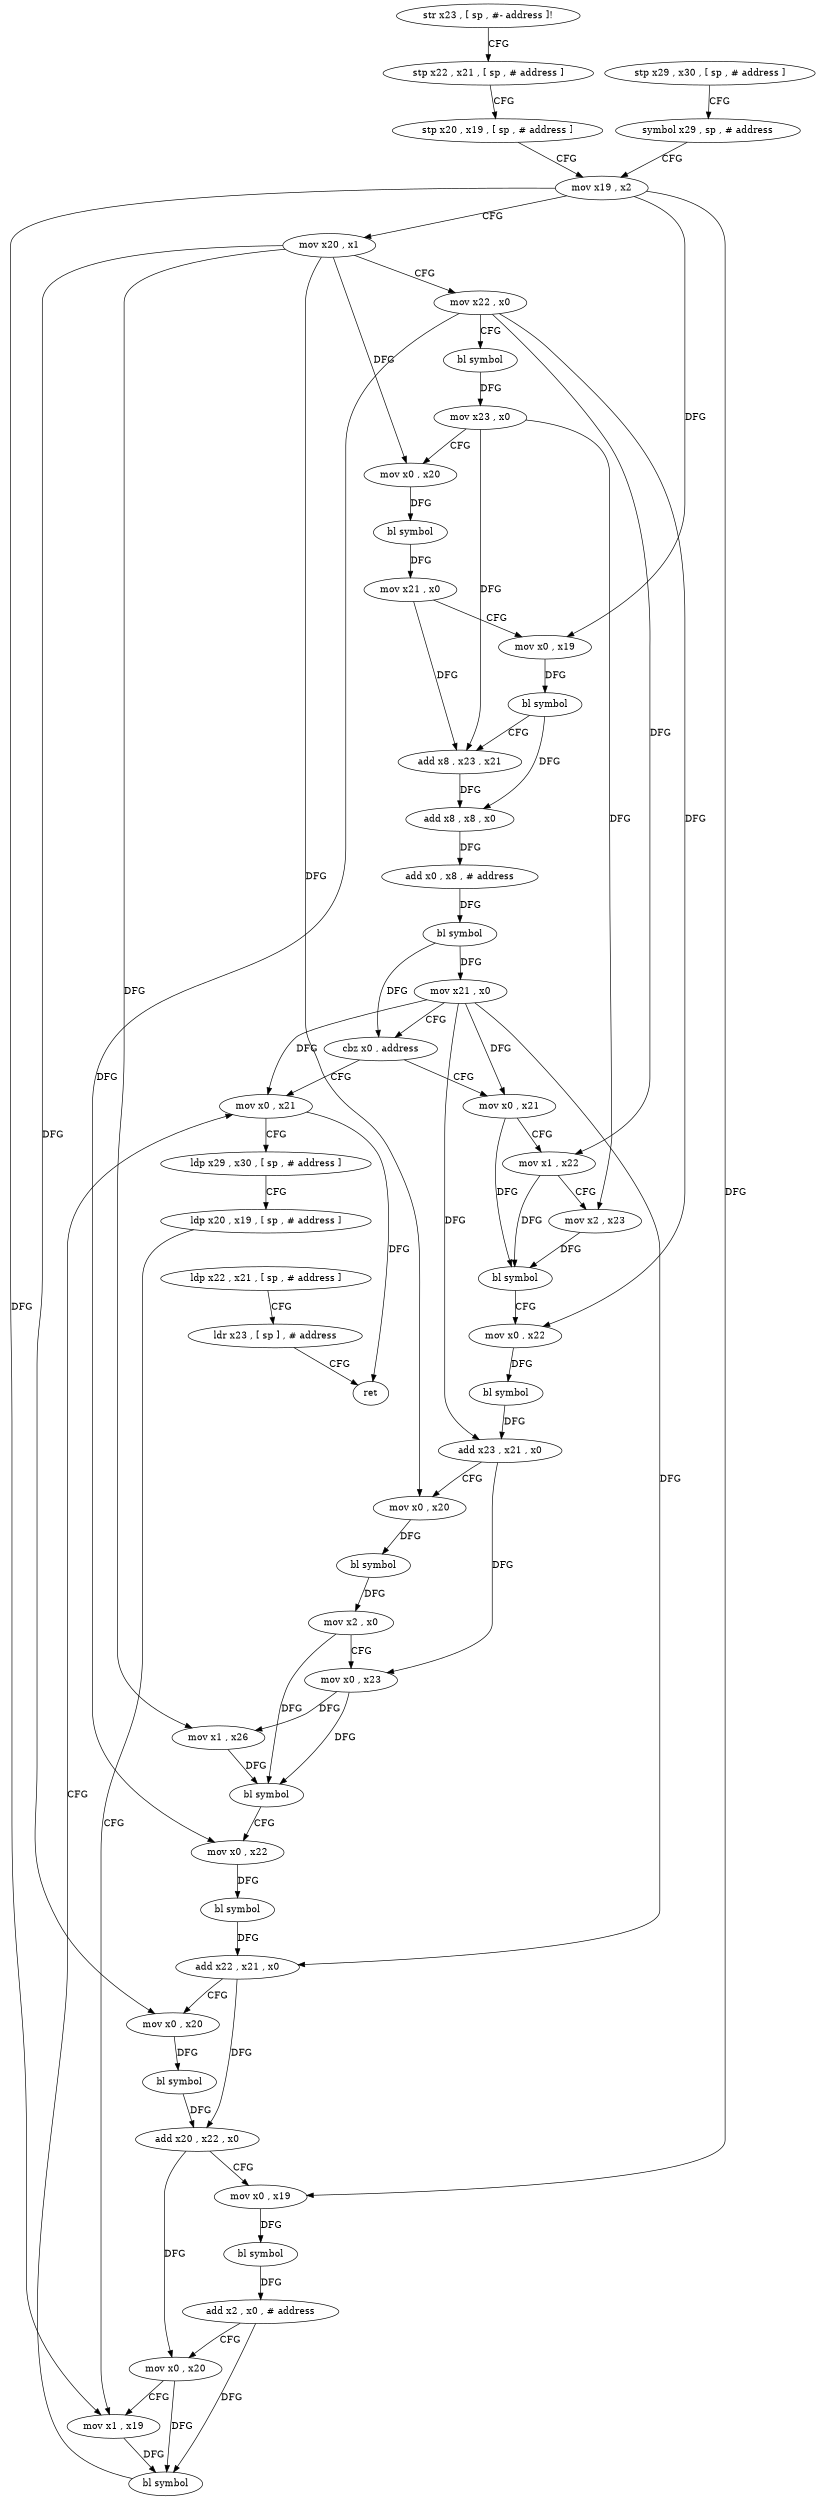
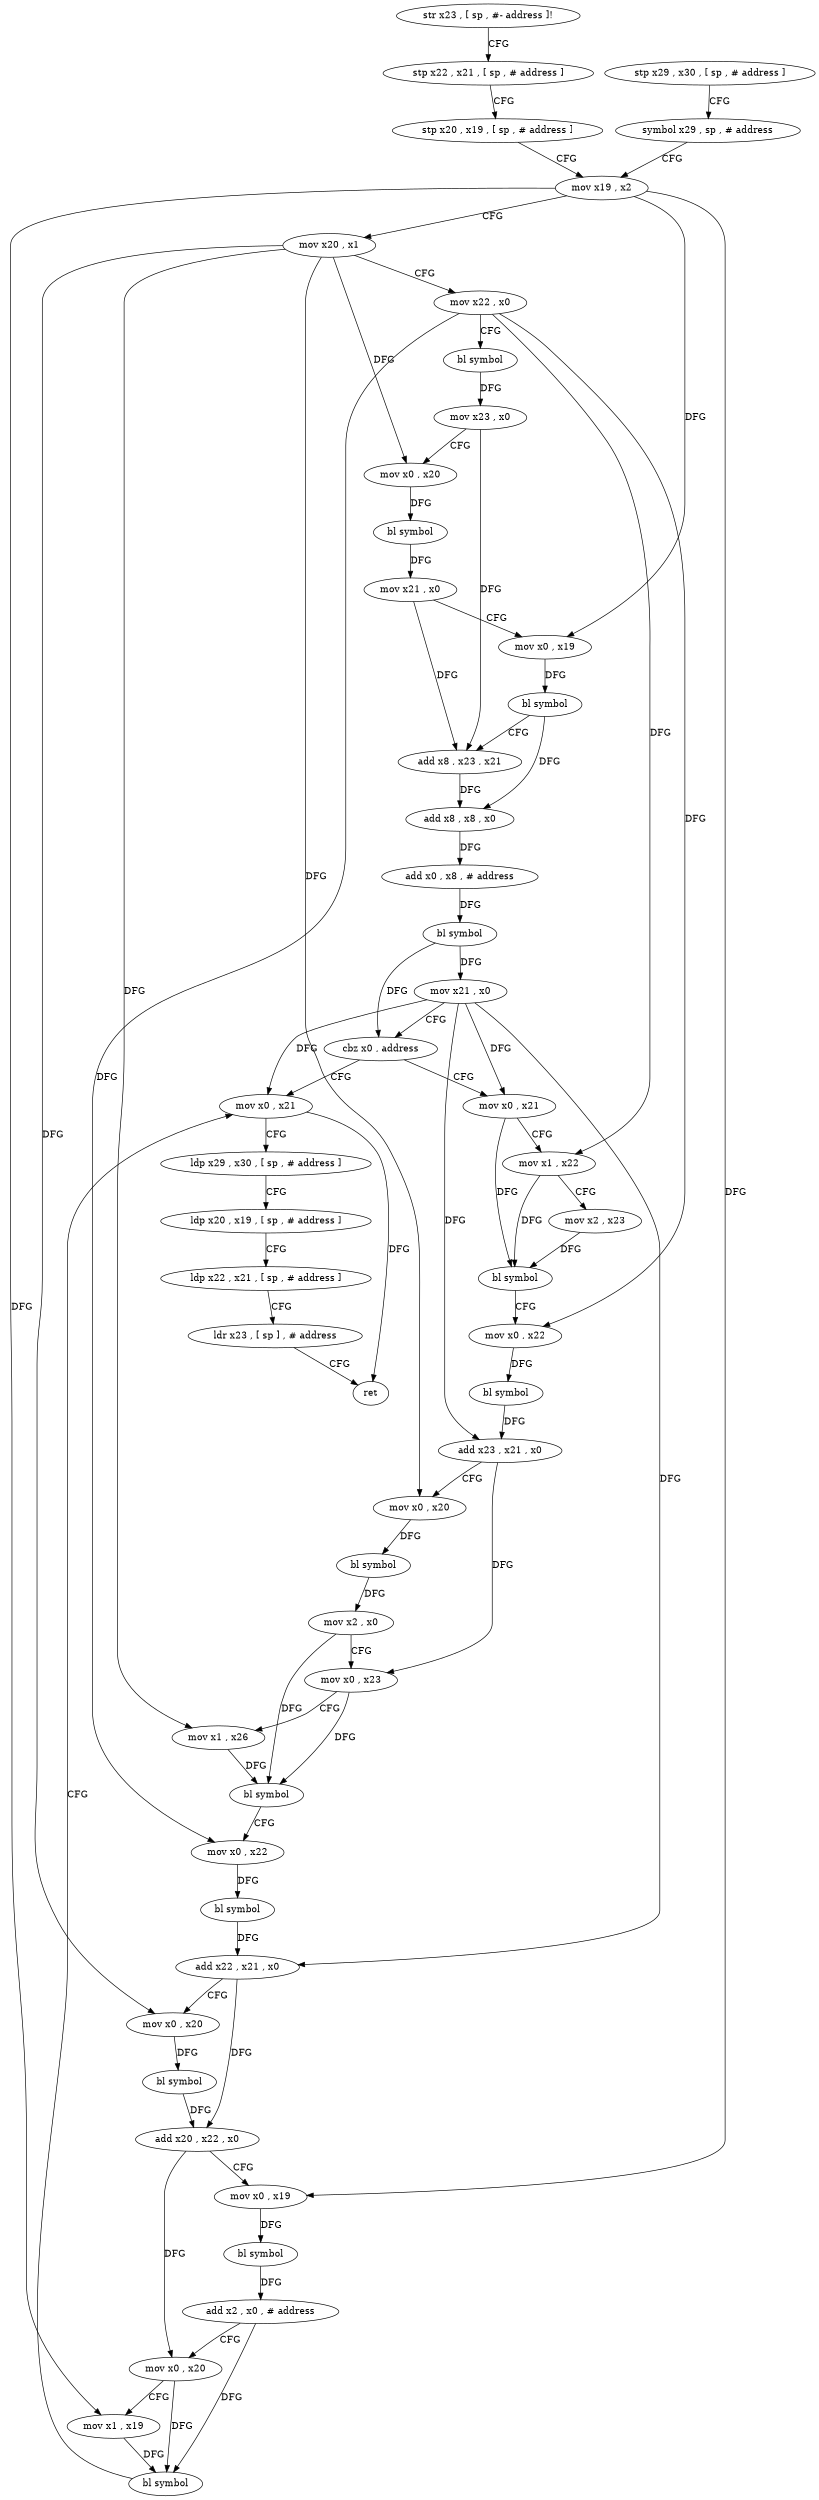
(610, 784) -> none
(330, 1709) -> (330, 1709)
(106, 1803) -> (266, 1247)
